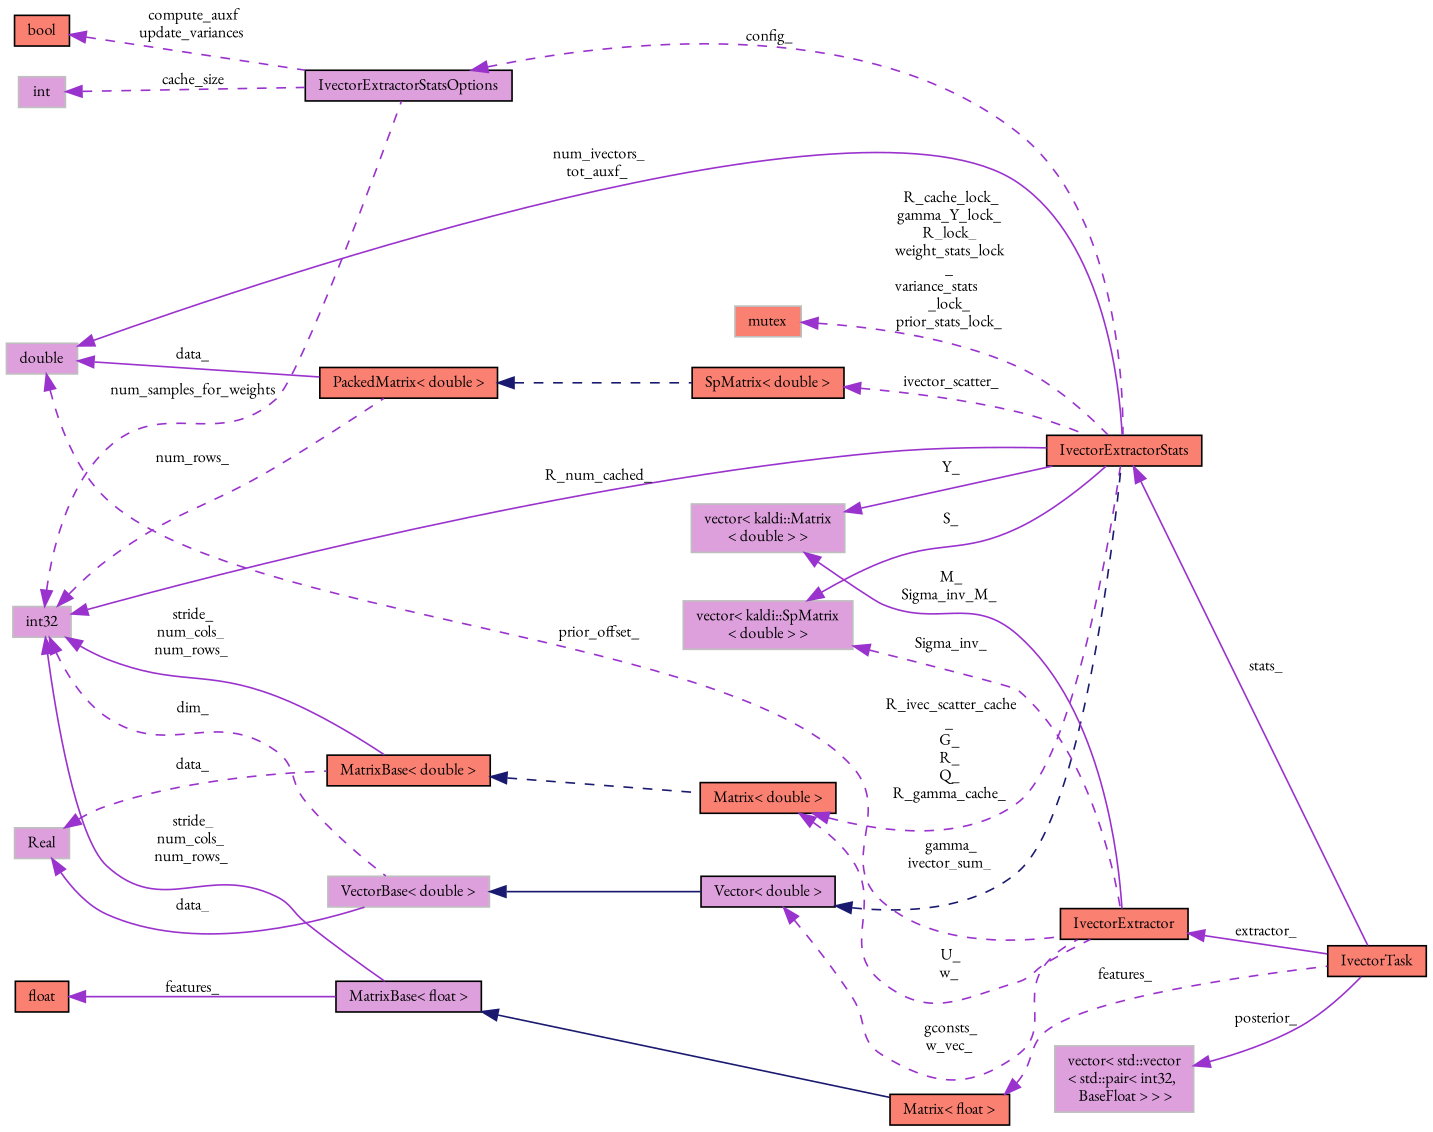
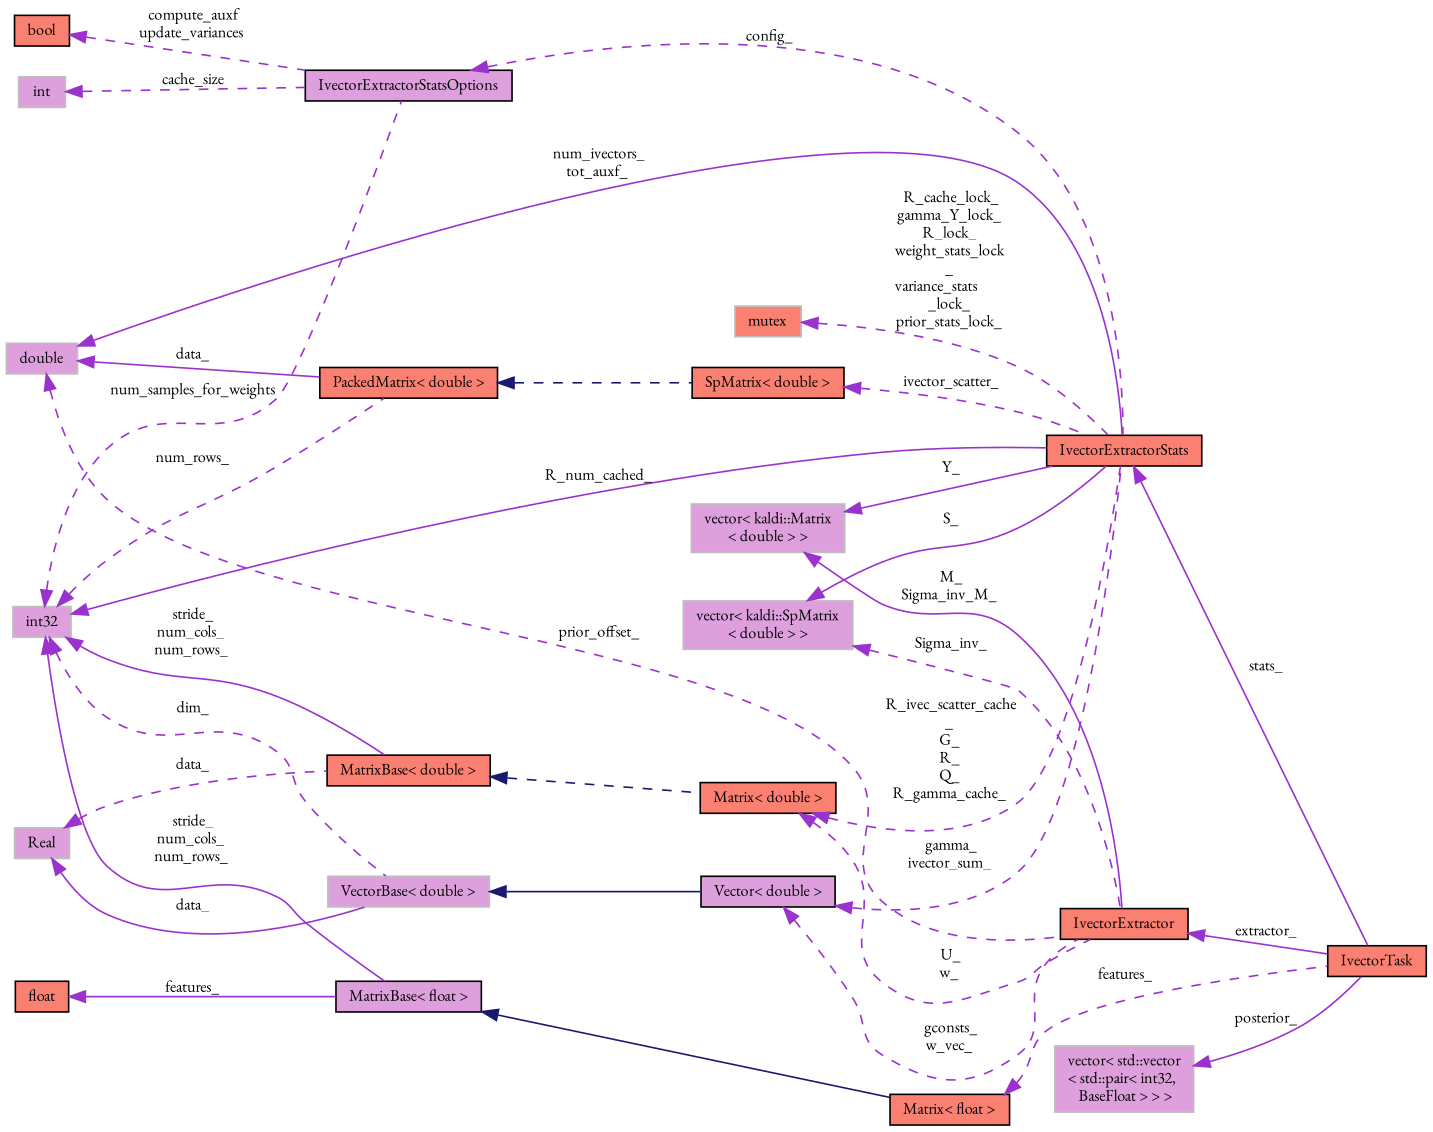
(1066, 775) -> (1066, 775)
